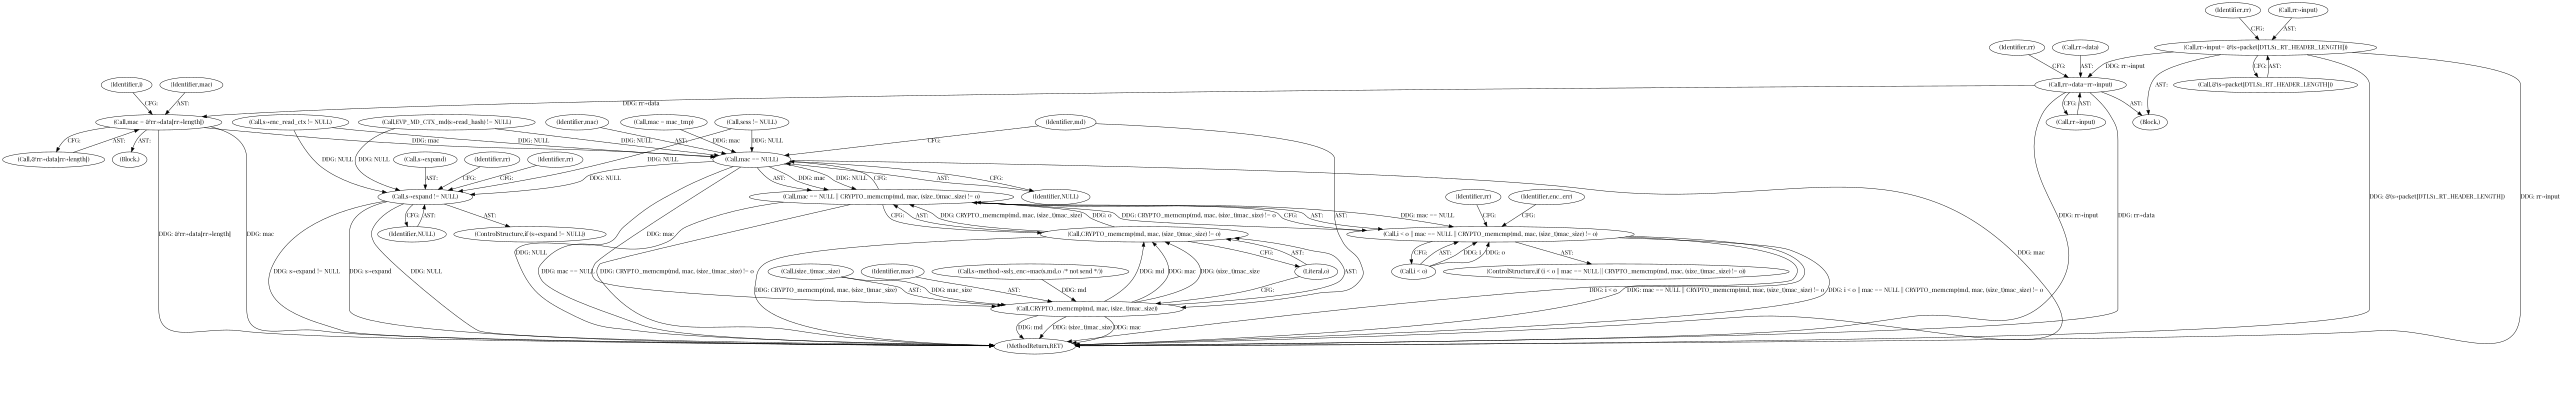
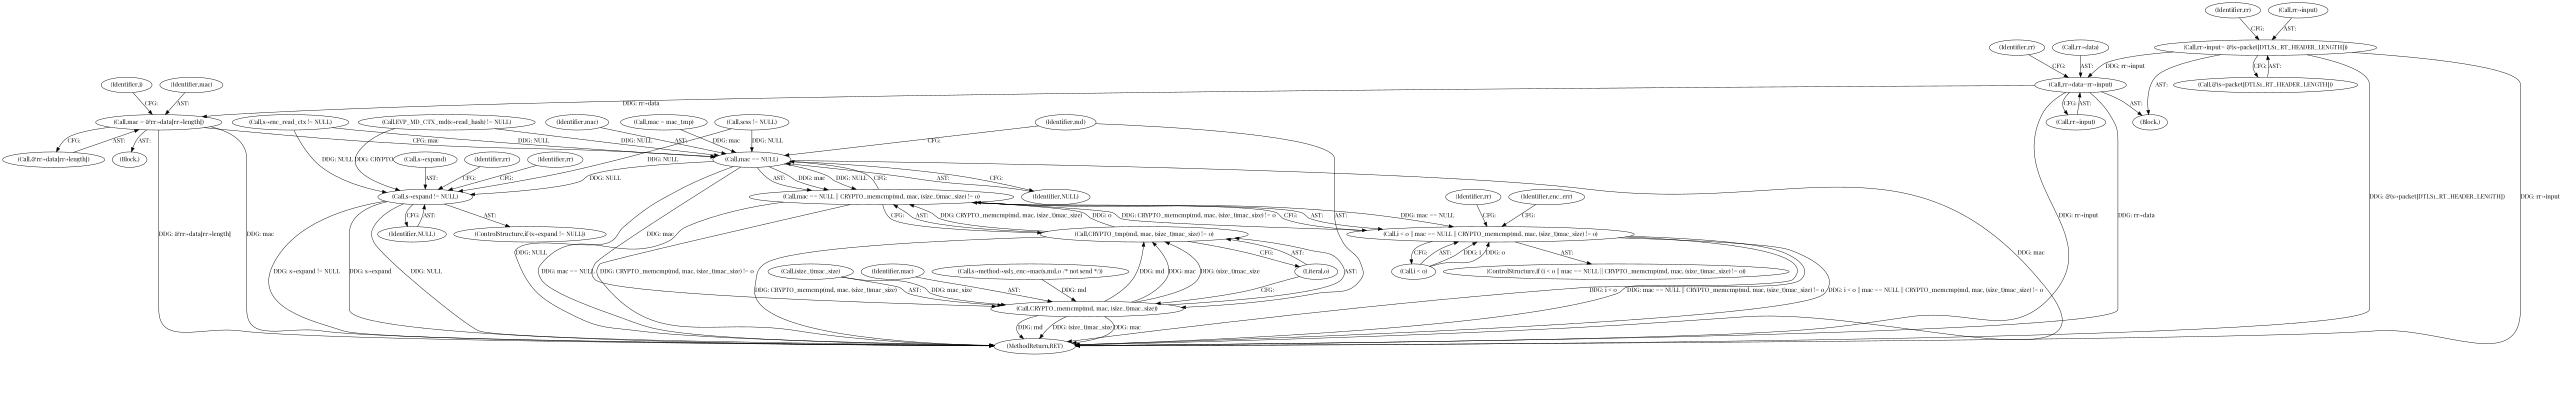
(426, 141) -> (426, 141)
(374, 160) -> (374, 160)
(1144, 234) -> (1144, 234)
